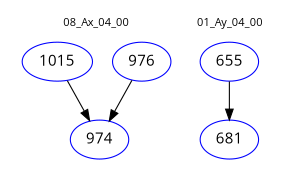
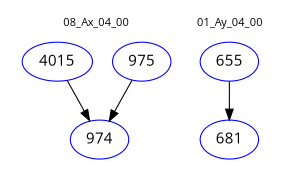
(57, 62) -> (57, 62)
(142, 62) -> (142, 62)
